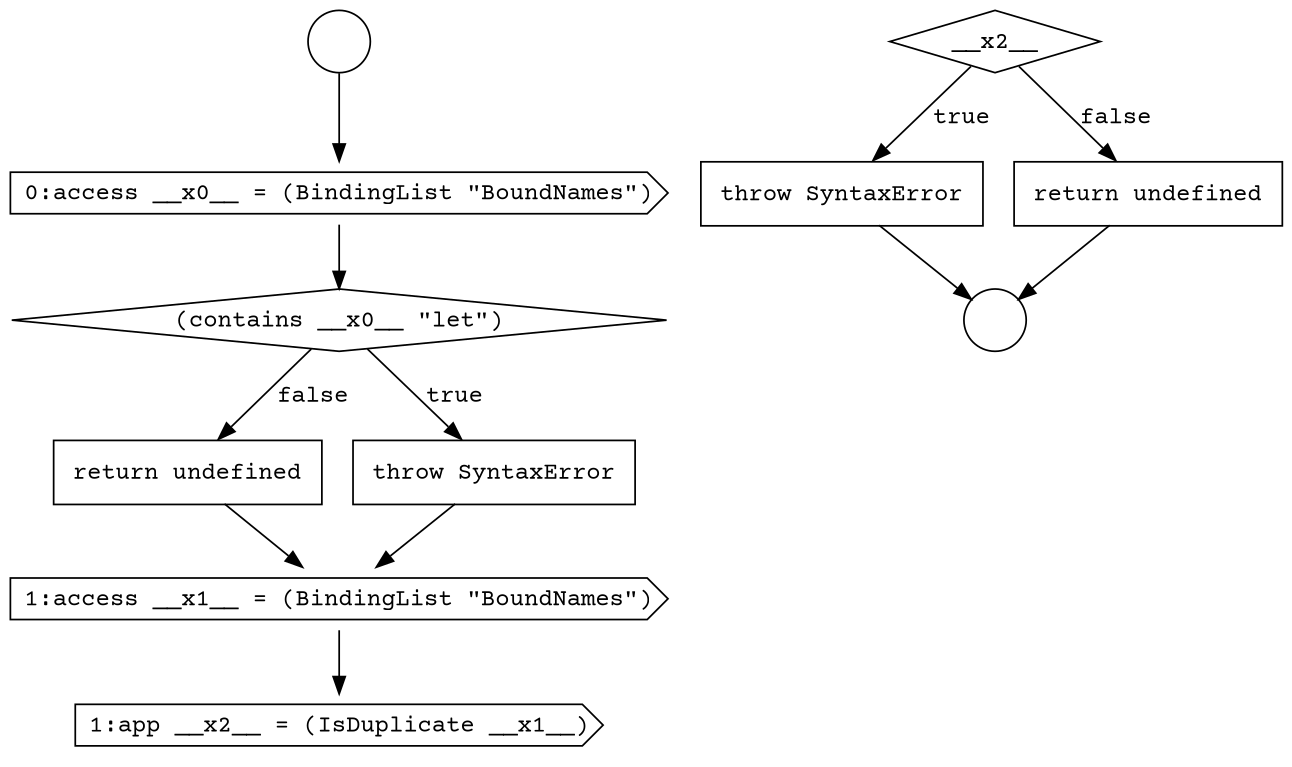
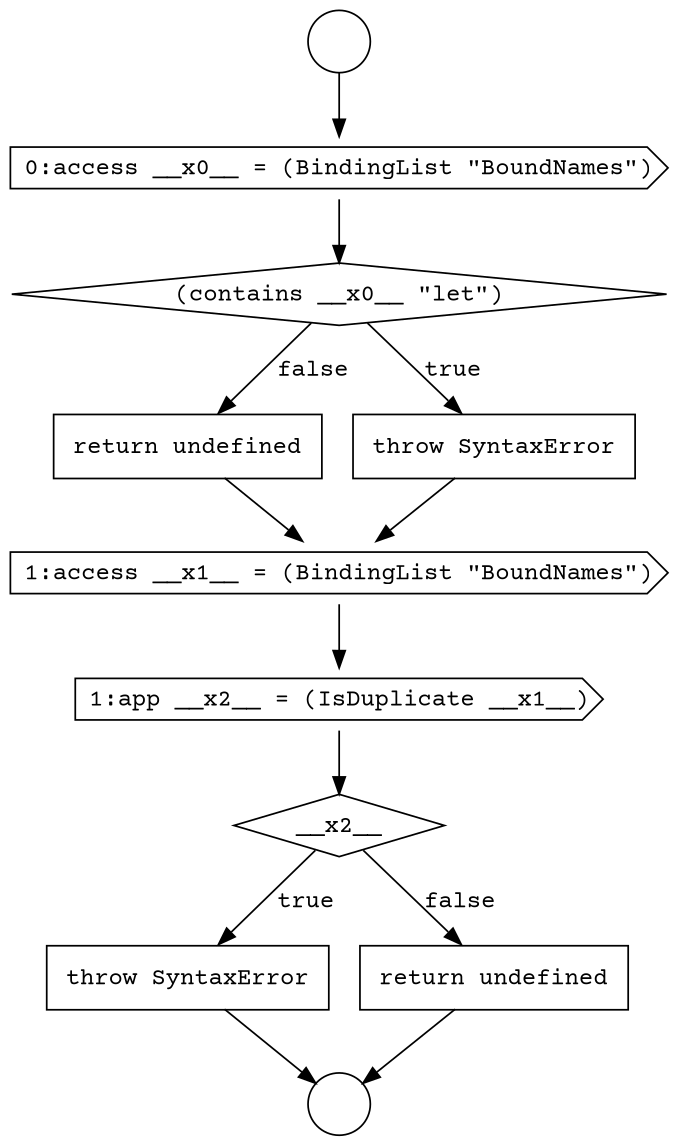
none -> (339, 754)
